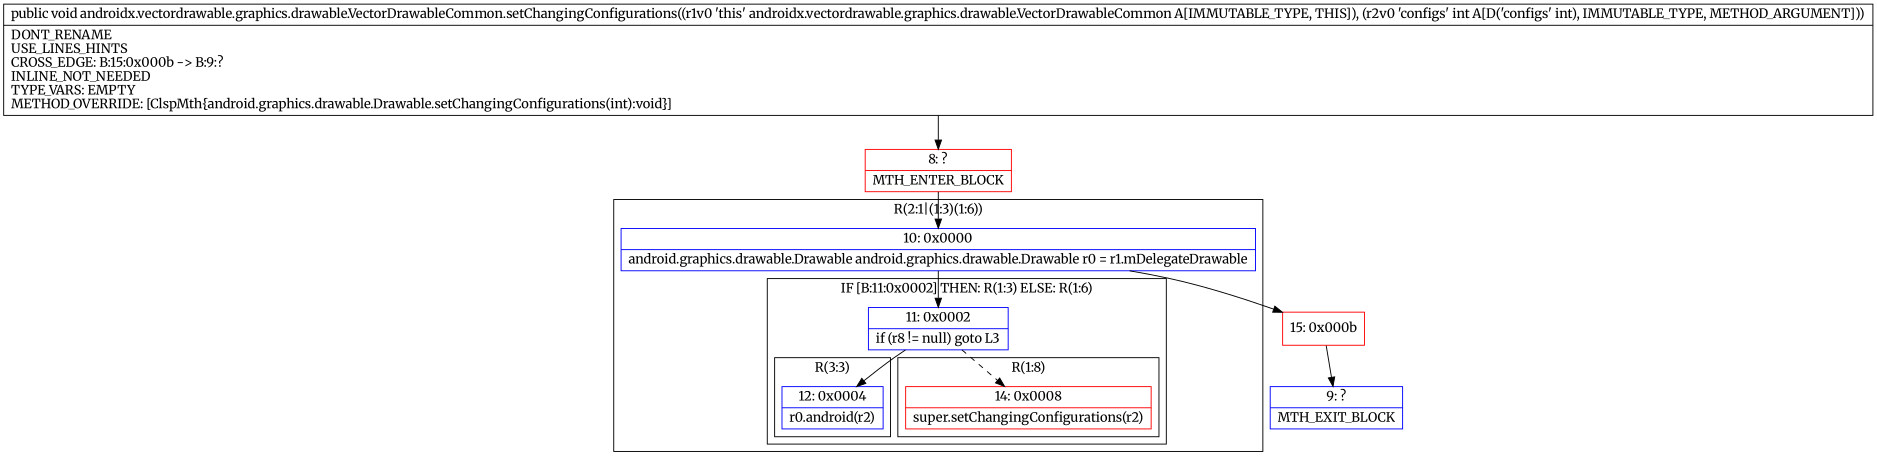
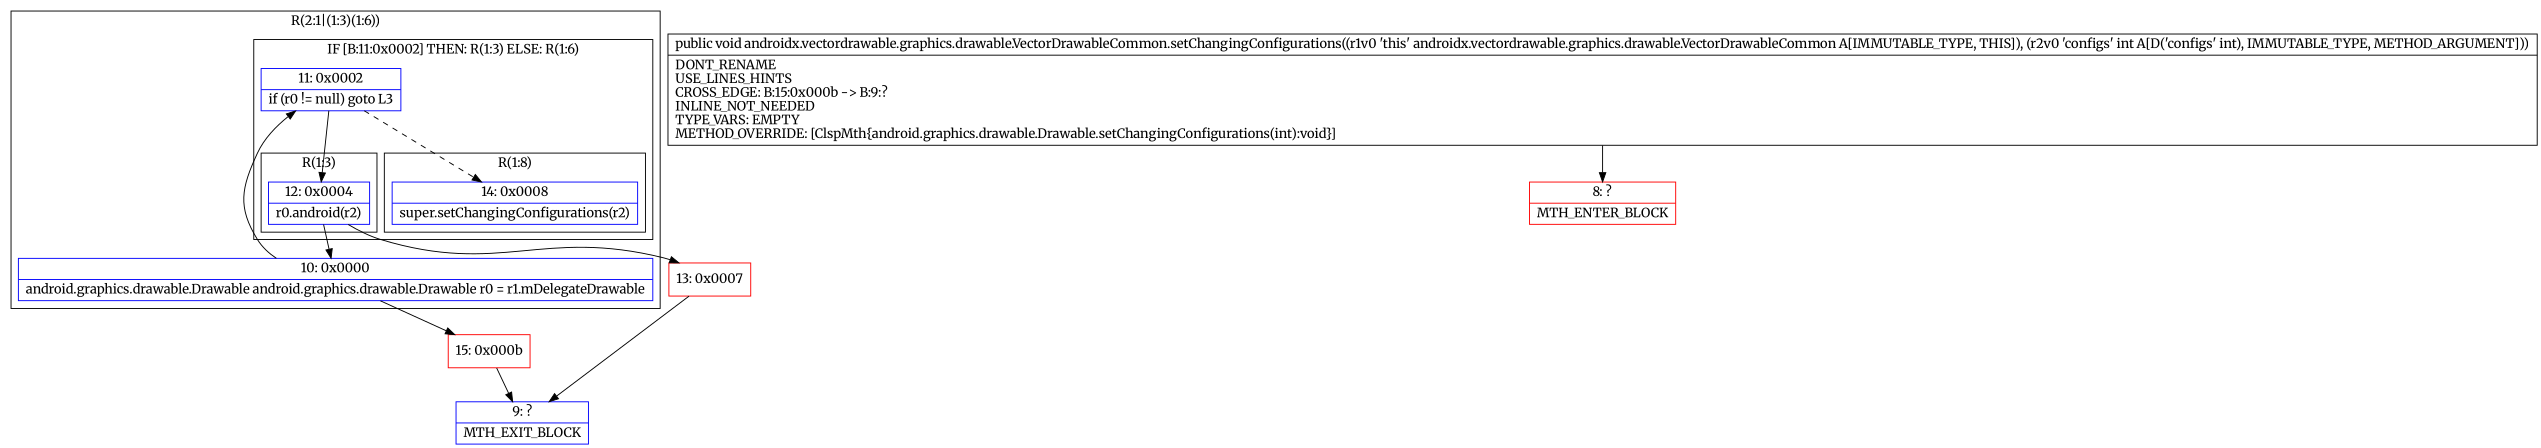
(938, 205) -> (326, 237)
none -> (710, 280)
(938, 339) -> (331, 100)
(833, 368) -> (319, 164)
(1028, 408) -> (515, 203)
